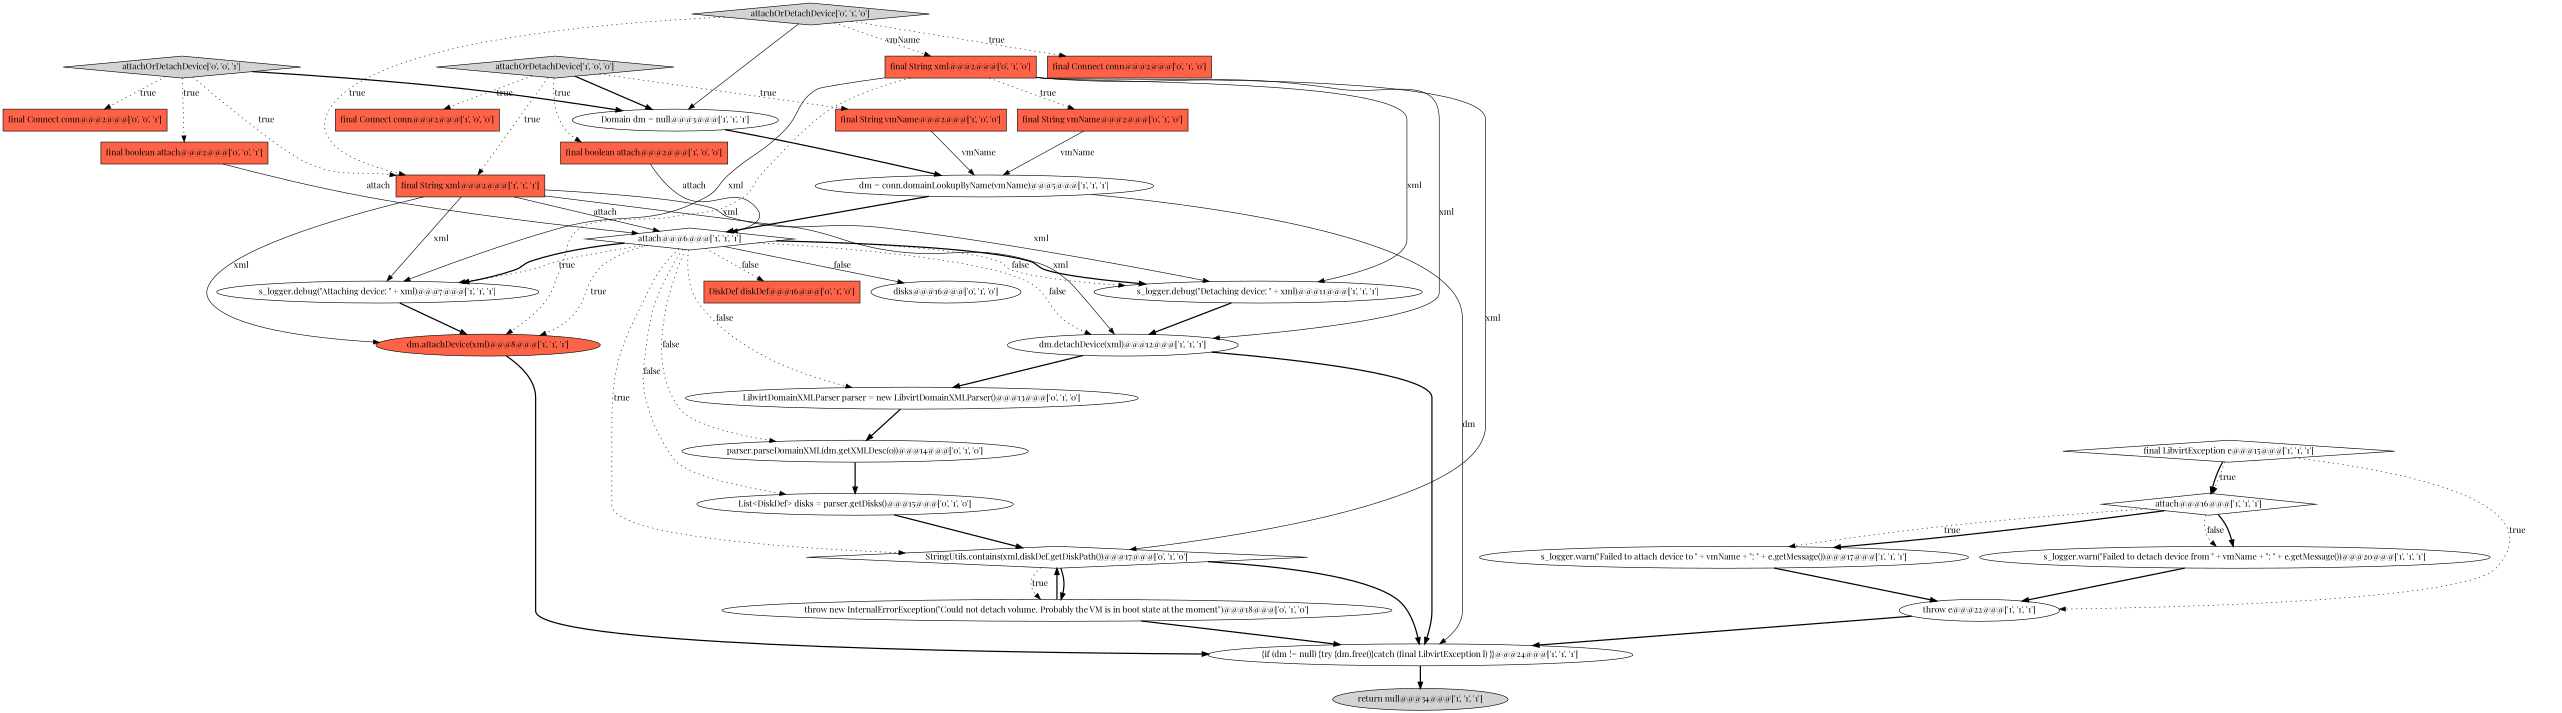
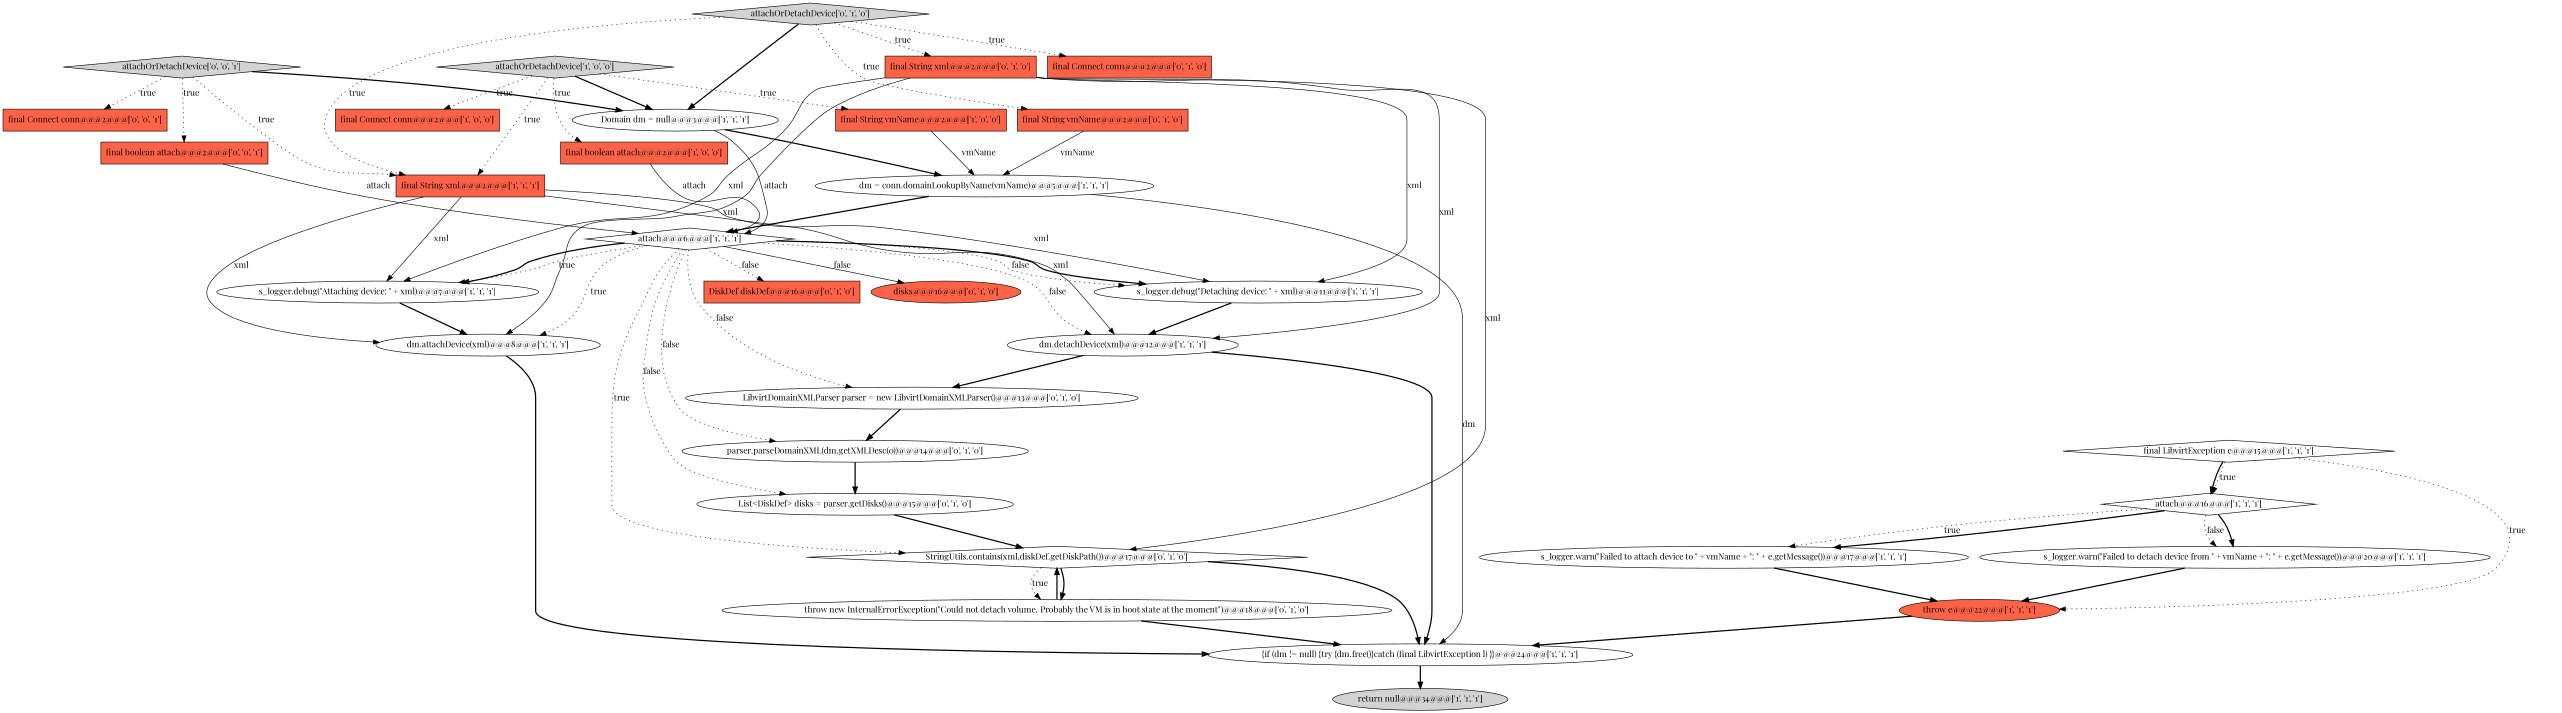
(903, 41) -> (903, 41)
(746, 65) -> (746, 65)
(1029, 93) -> (906, 89)
(728, 206) -> (728, 206)
(584, 213) -> (757, 173)
(946, 292) -> (946, 292)
(488, 345) -> (488, 345)
(1979, 610) -> (1979, 610)
